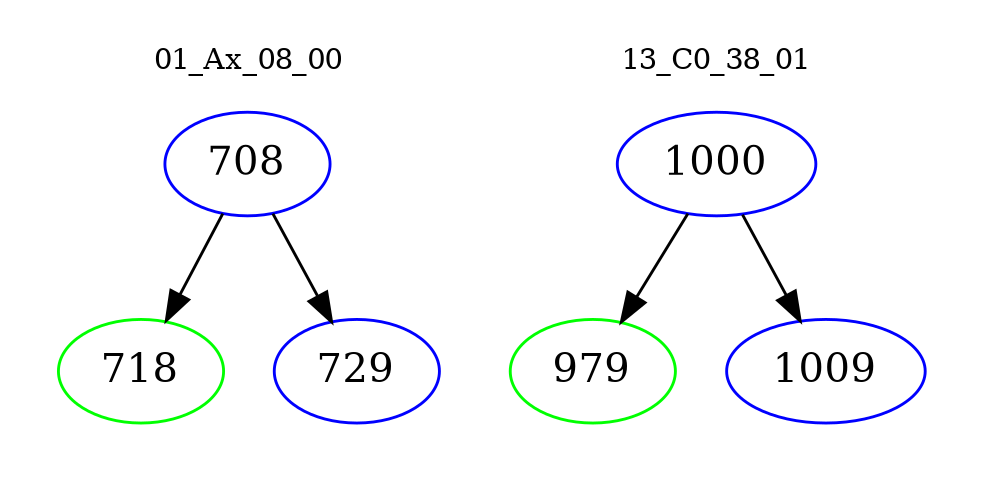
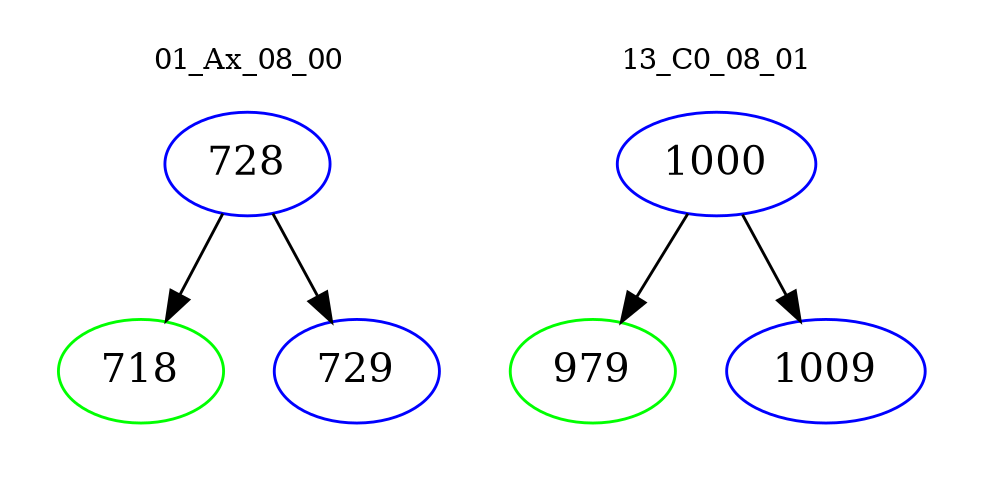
(717, 62) -> (717, 62)
(247, 164) -> (247, 164)
